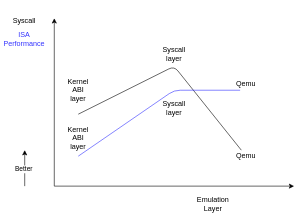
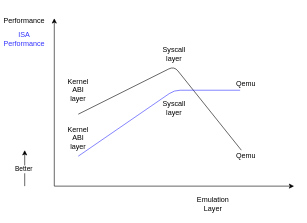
(24, 21) -> (24, 21)
